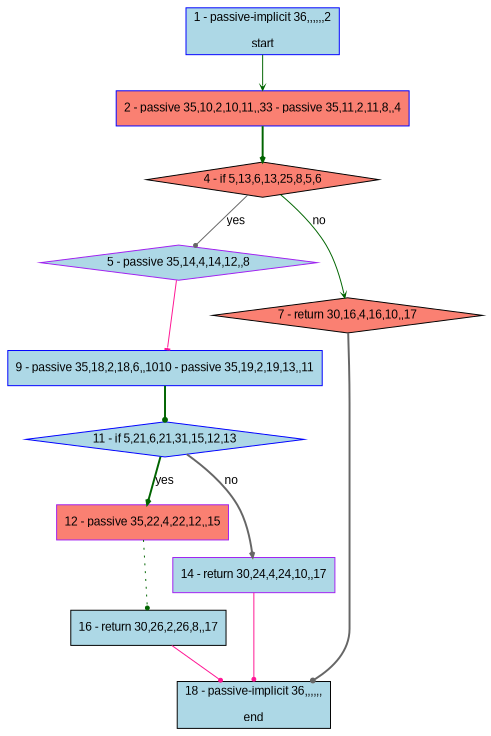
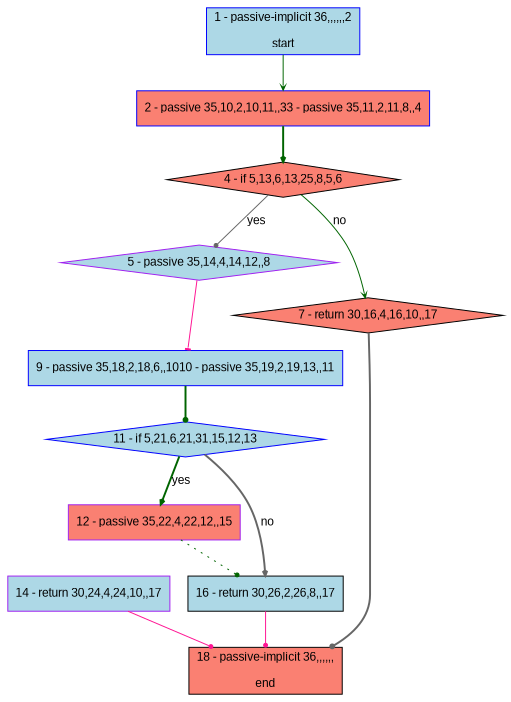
(231, 496) -> (249, 505)
(254, 705) -> (266, 671)
